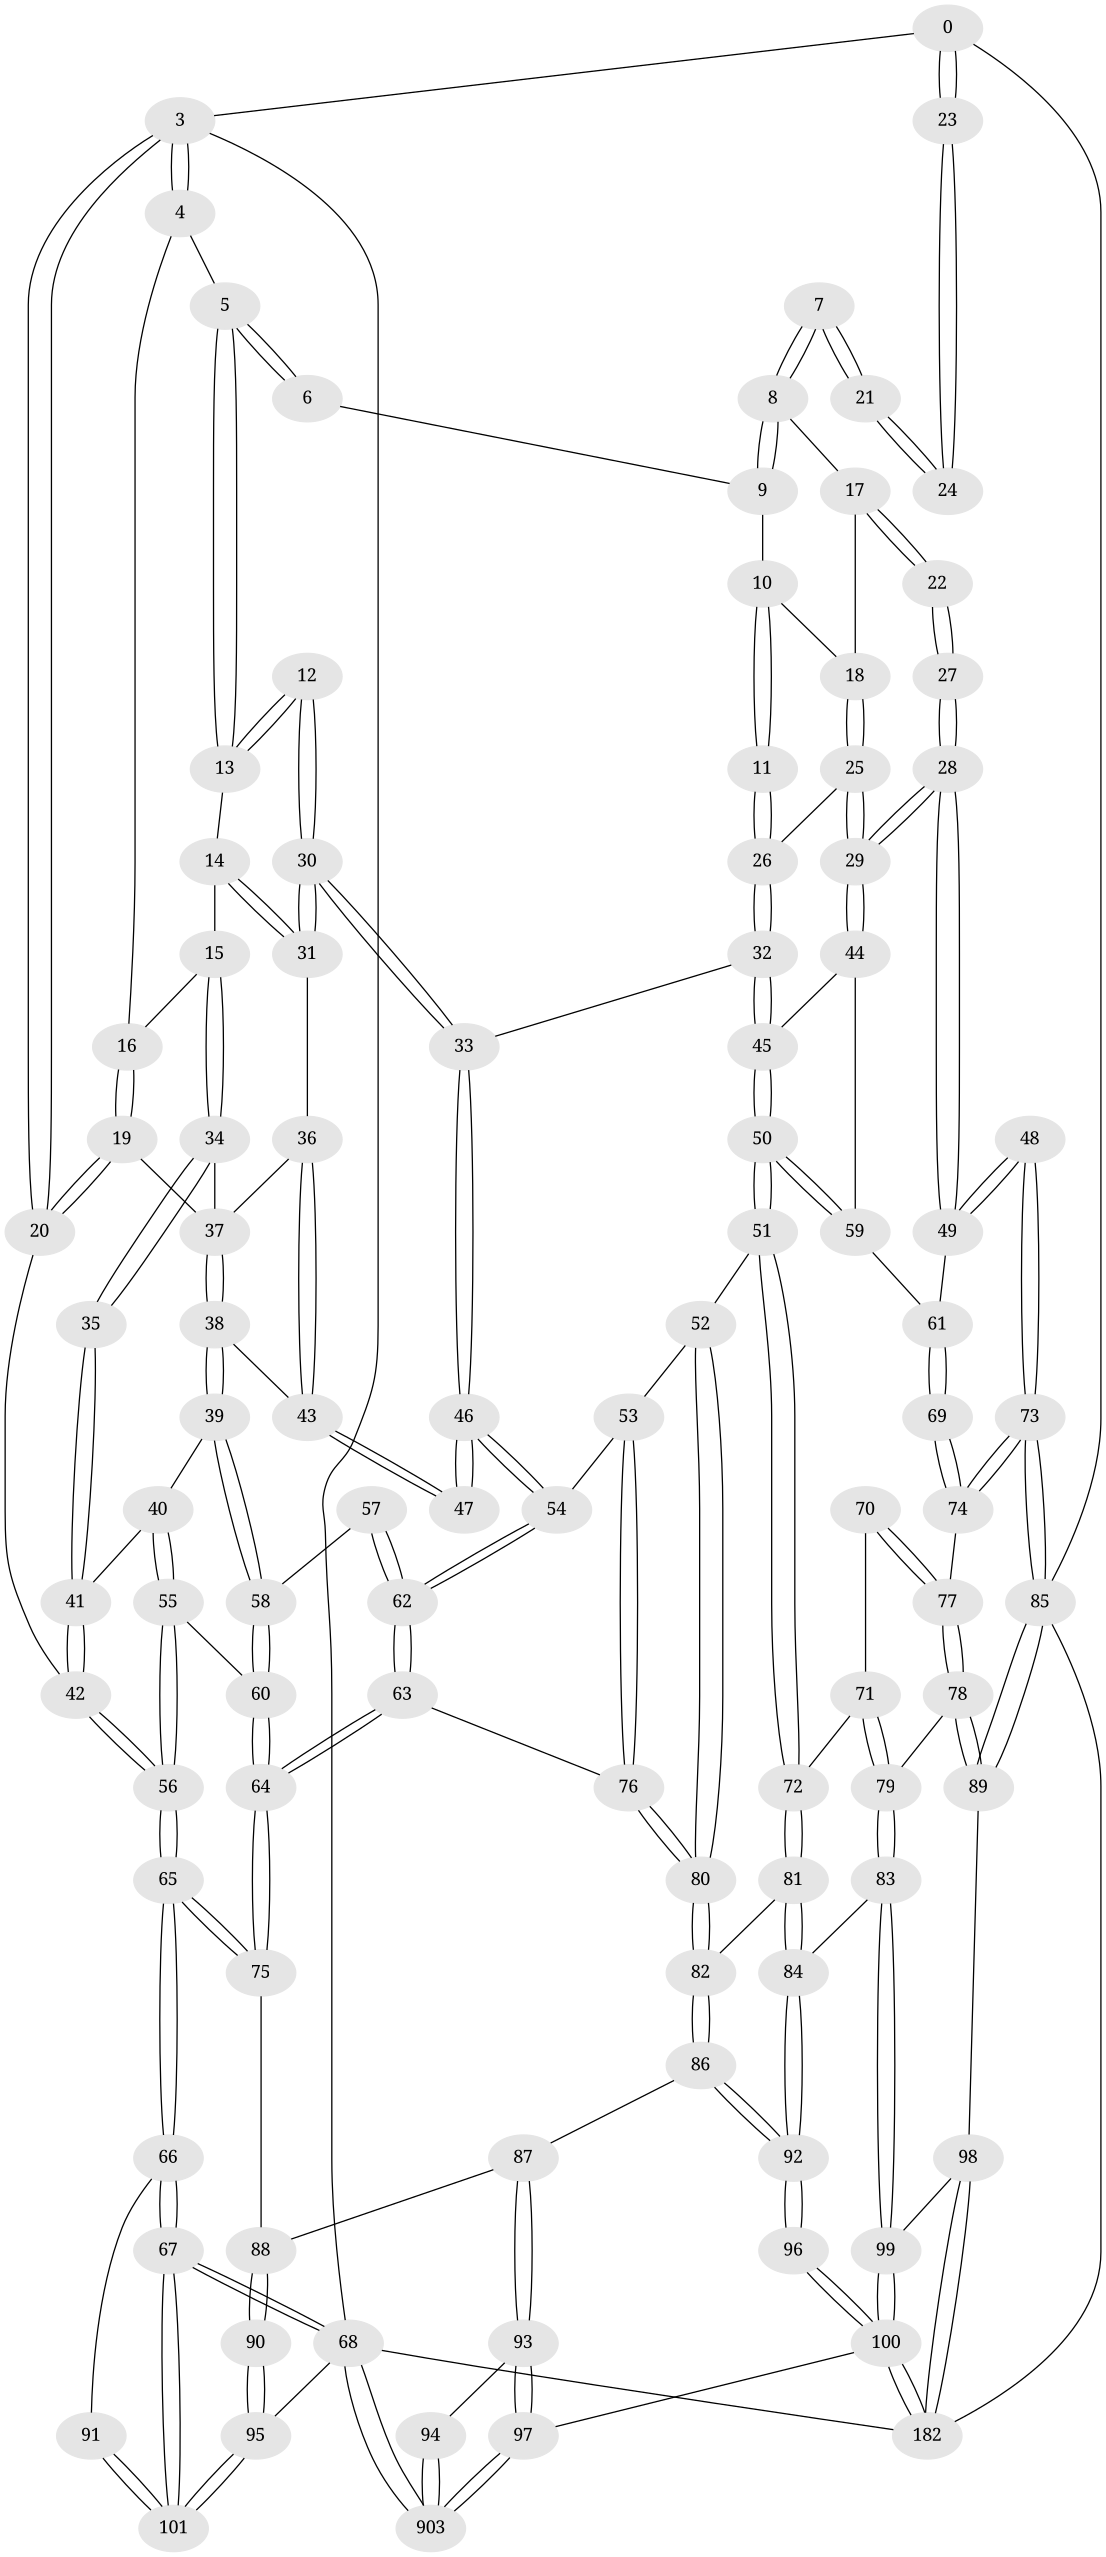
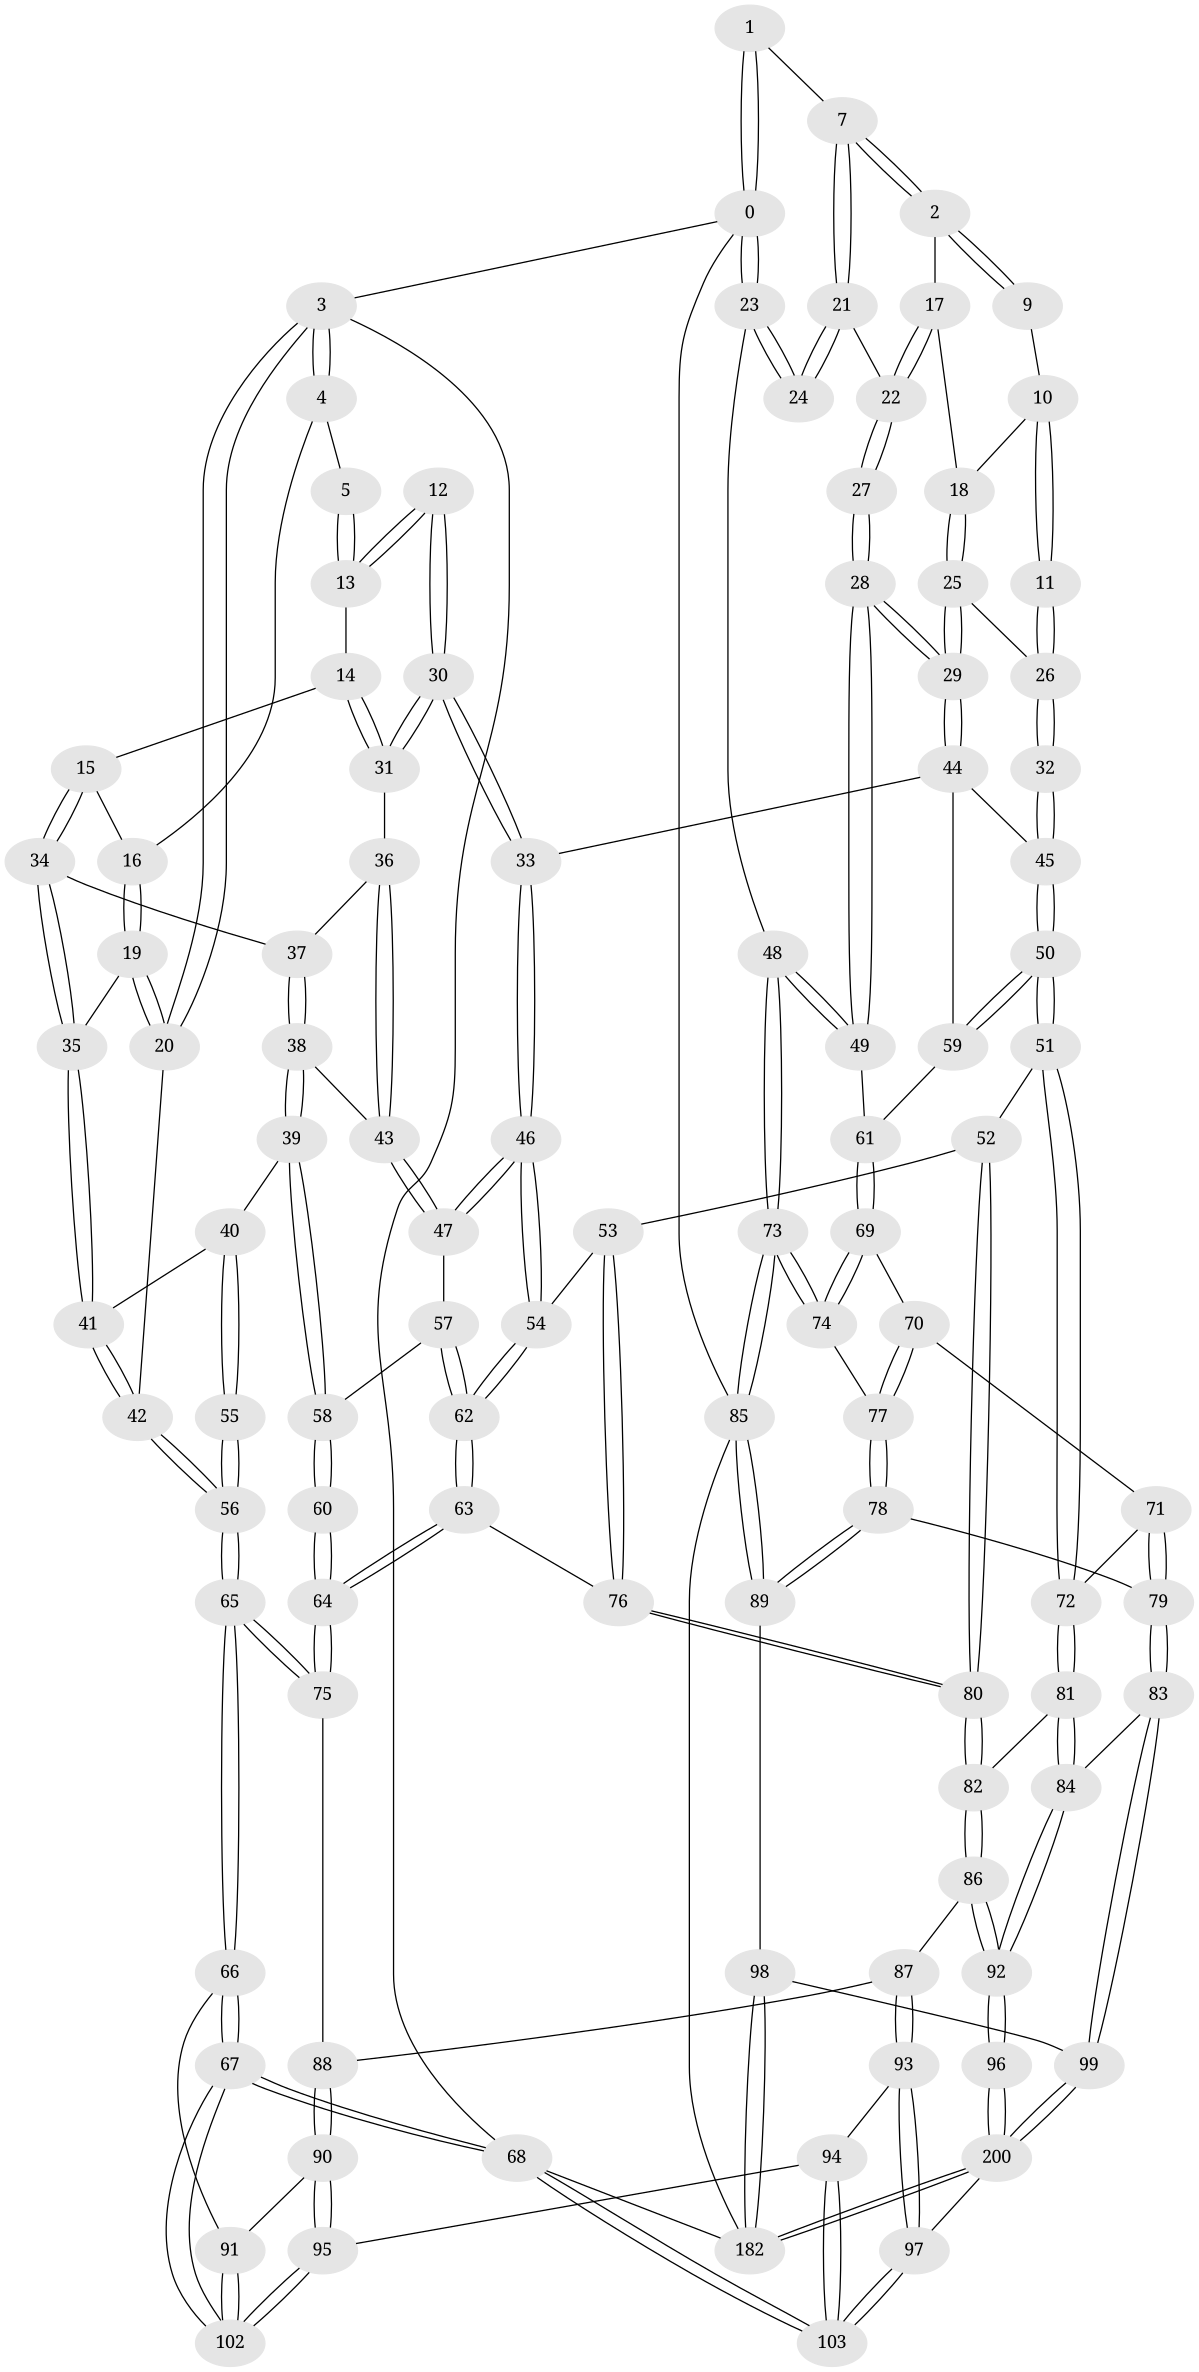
none -> (750, 28)
none -> (867, 352)
(307, 399) -> none
(773, 399) -> (935, 213)
none -> (728, 632)
(613, 1001) -> (740, 815)
(164, 1182) -> (102, 1001)
none -> (890, 1278)
none -> (444, 1279)
(215, 1649) -> none
none -> (277, 2204)
(886, 2343) -> (997, 2158)
(302, 2389) -> (566, 2206)
(174, 2528) -> (230, 2343)
(431, 2528) -> (832, 2343)
